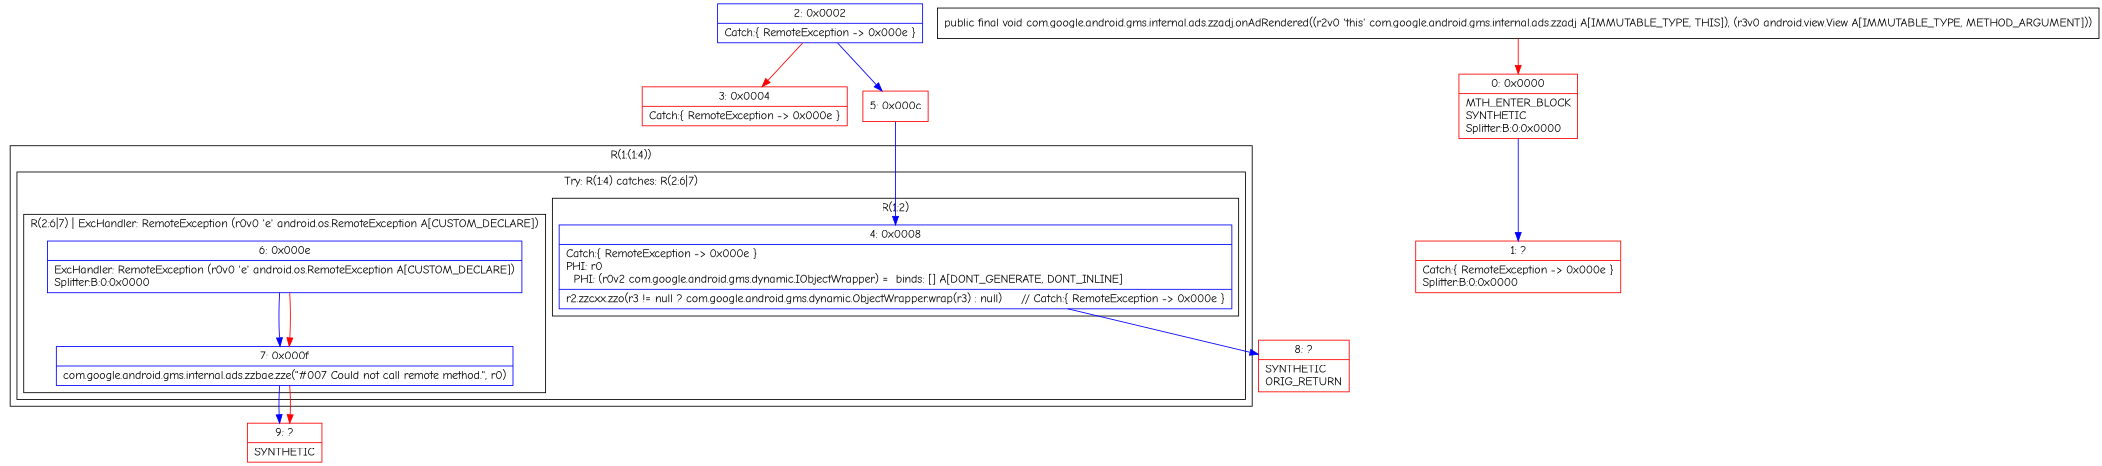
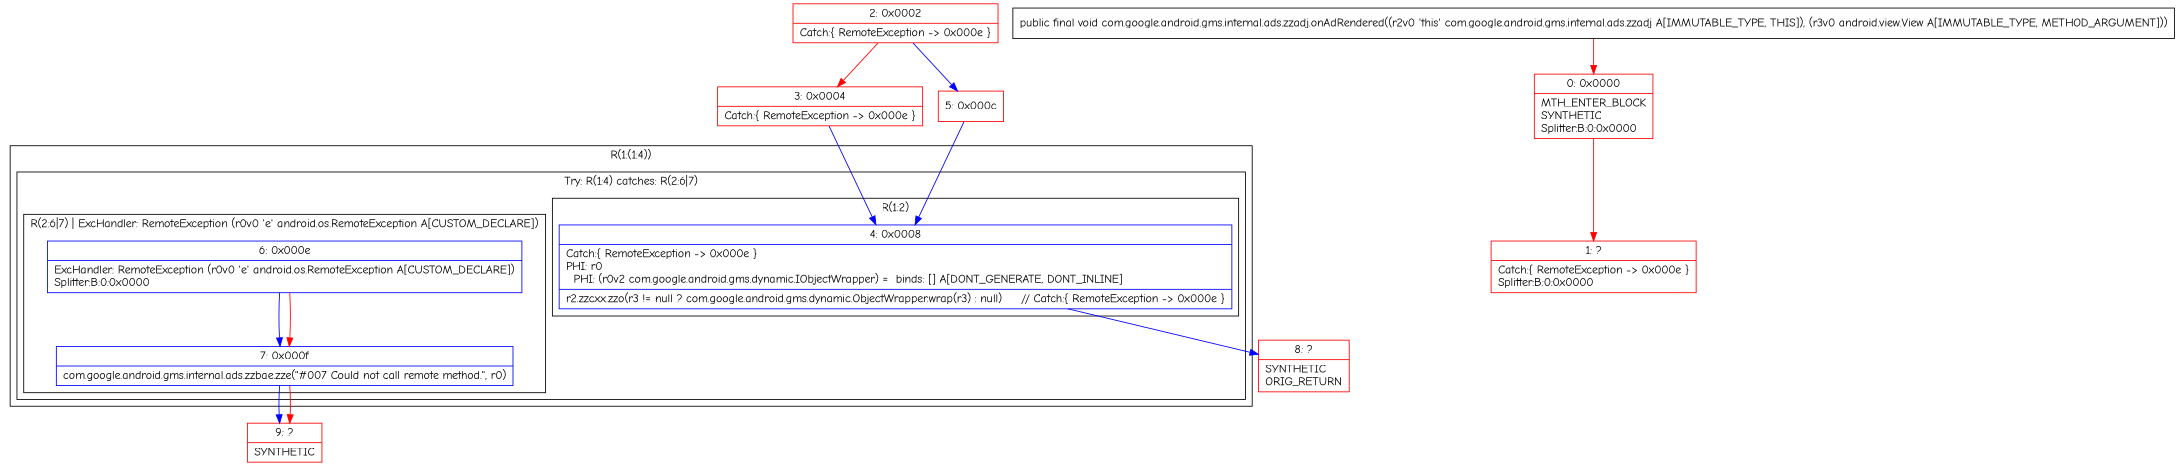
(820, 23) -> (896, 23)
none -> (848, 167)
(1518, 185) -> (1594, 185)
